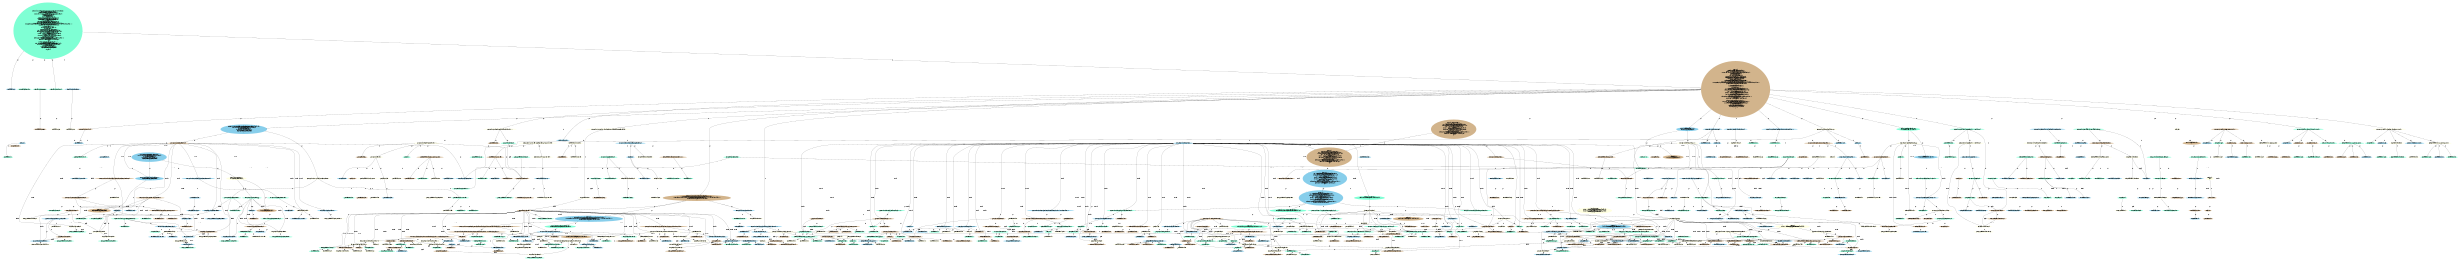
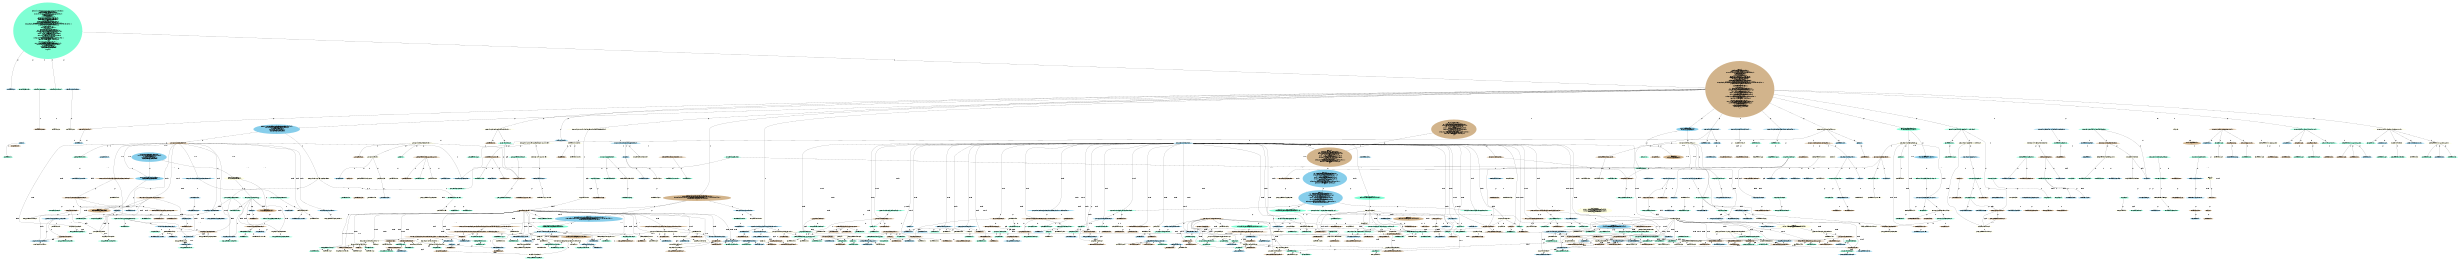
(40, 244) -> (40, 244)
